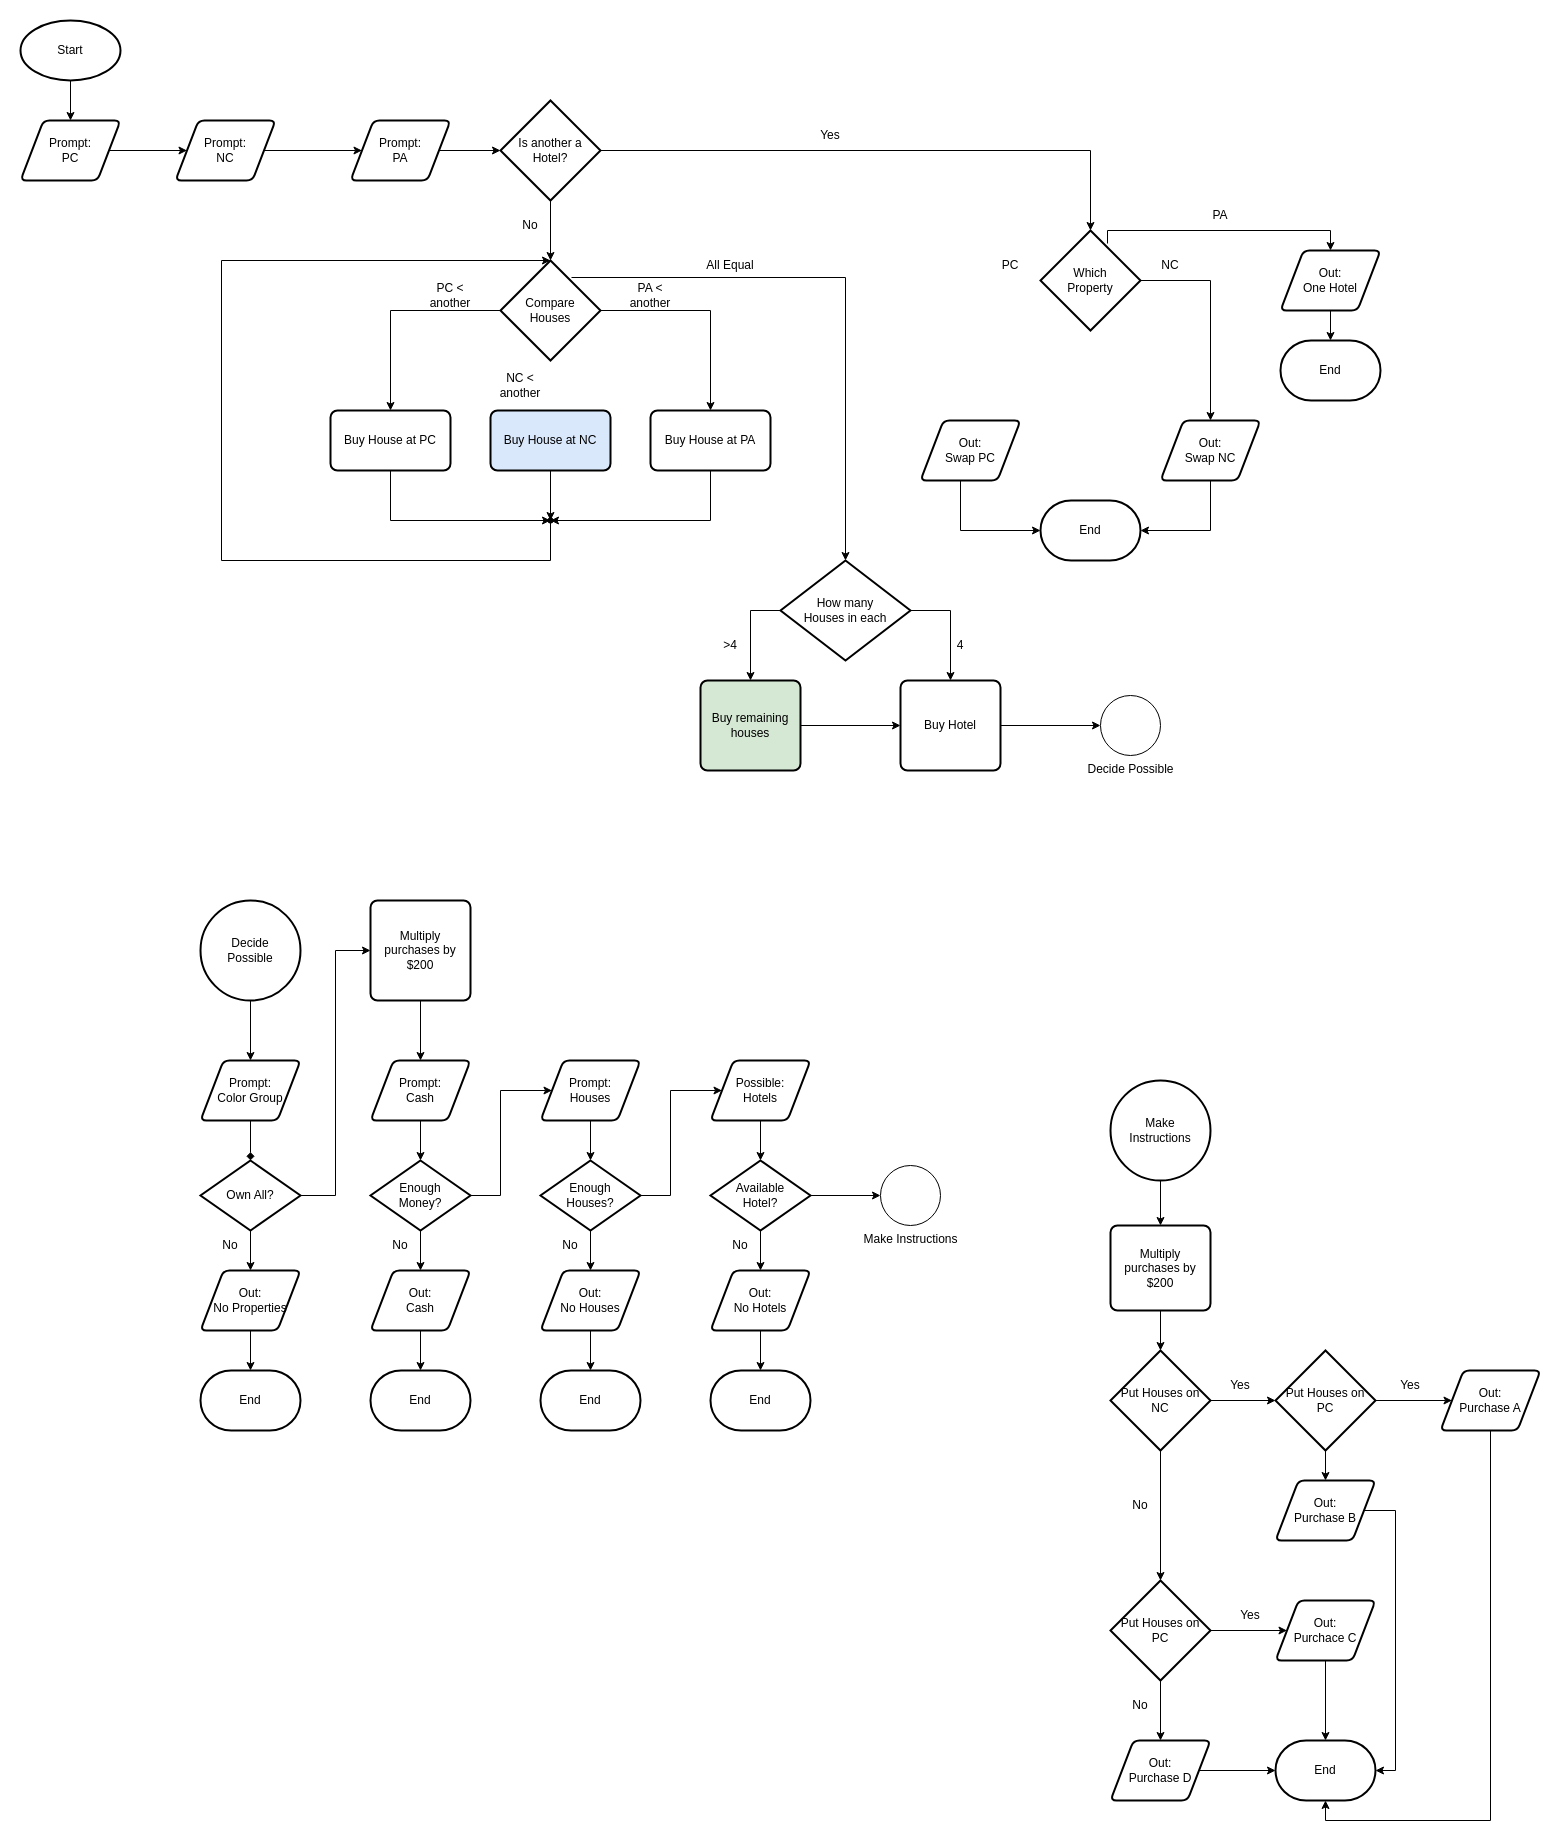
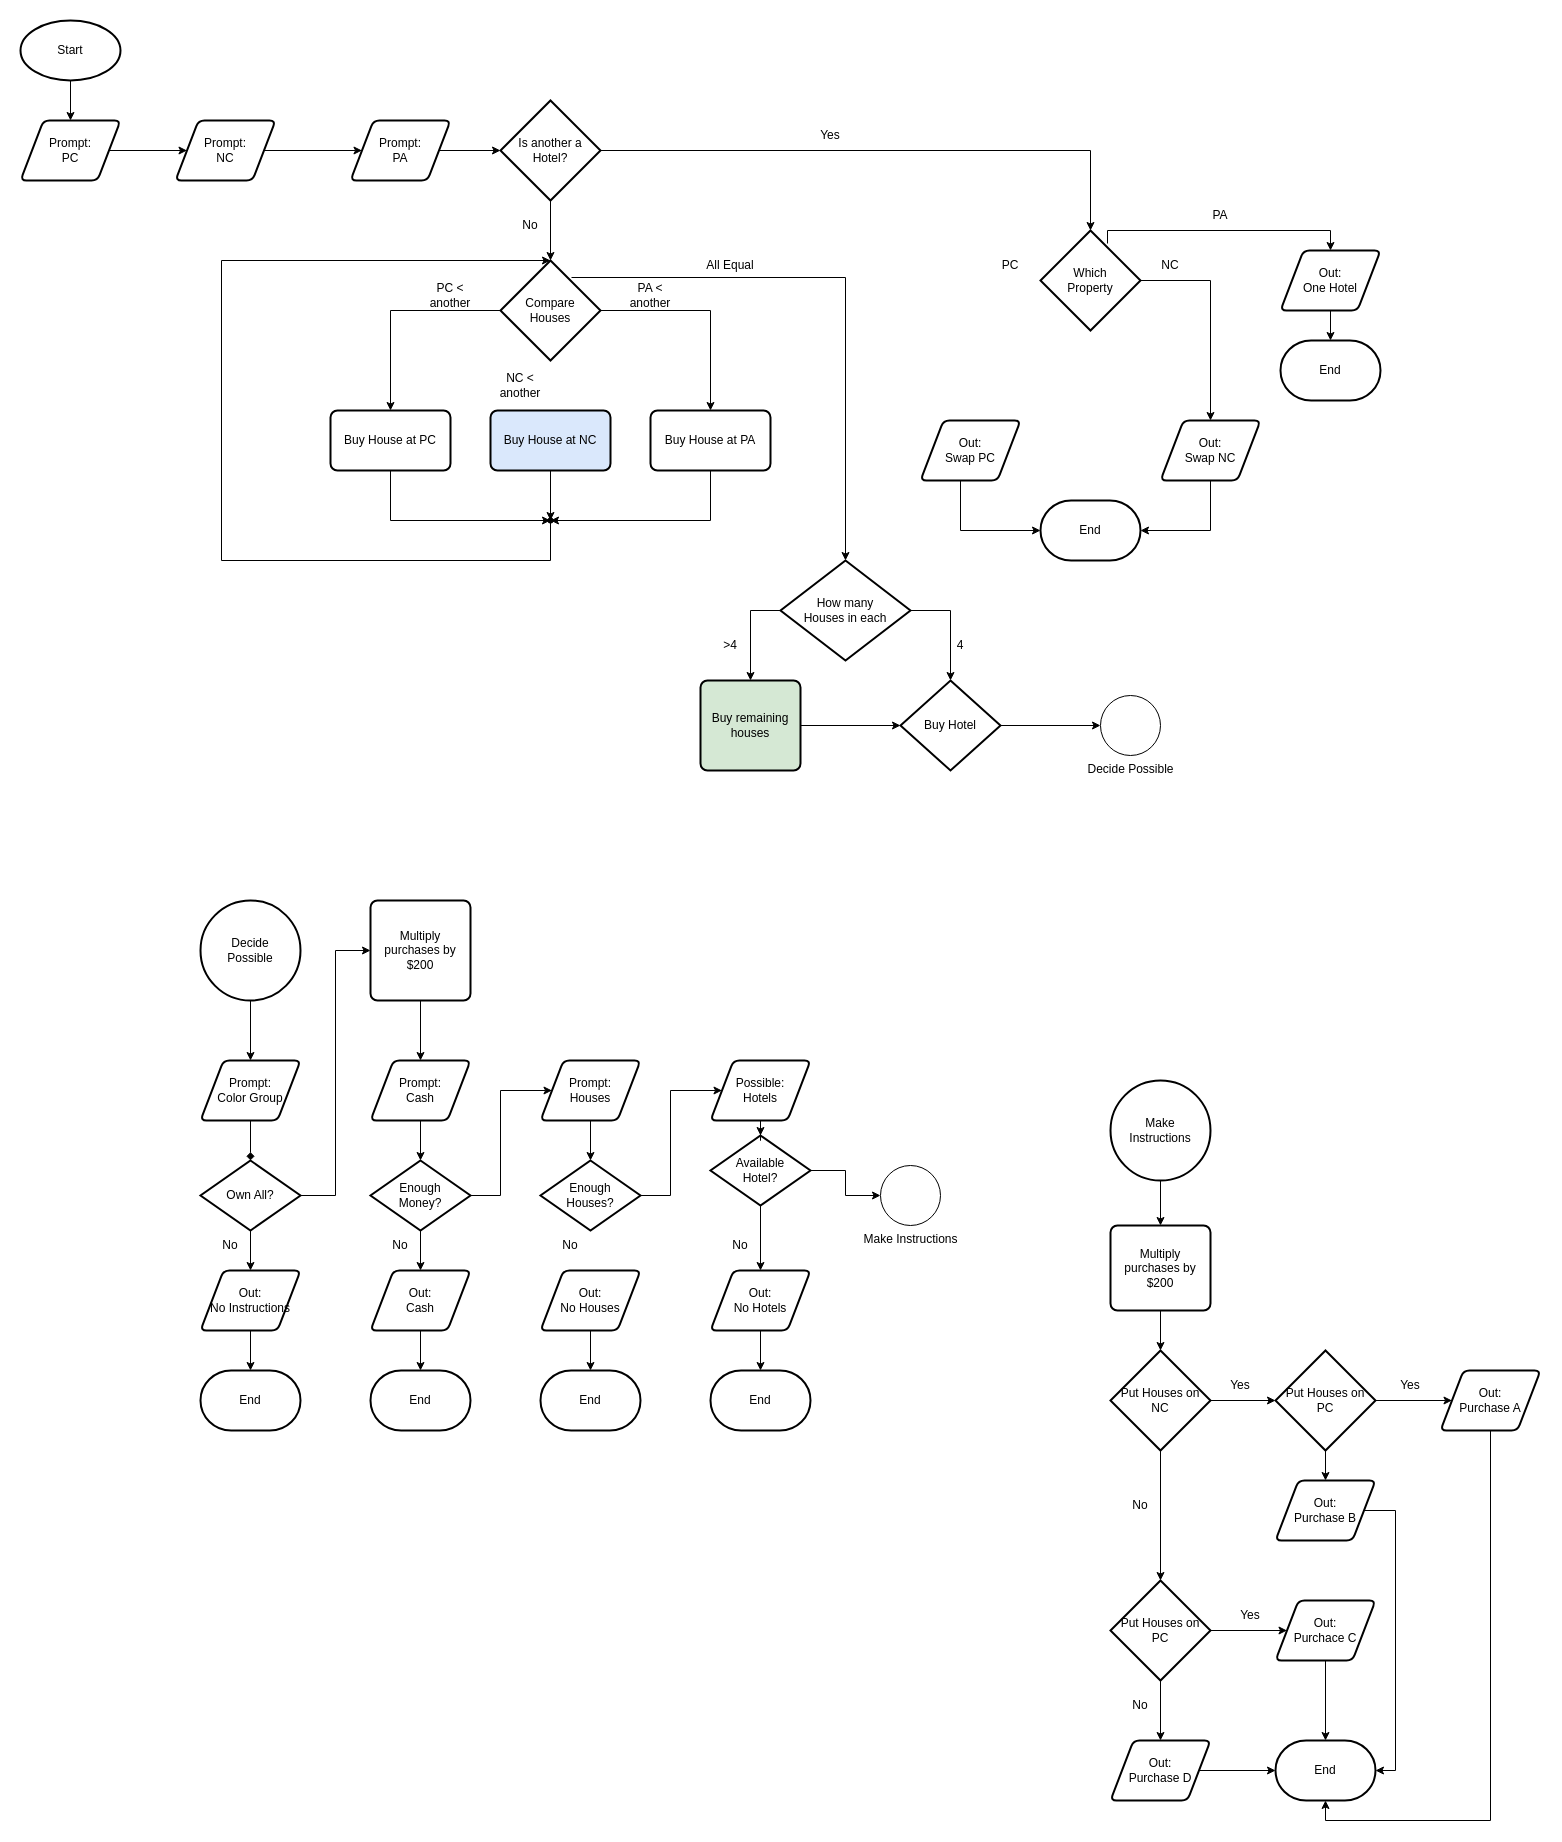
(951, 726) -> (951, 726)
(761, 1196) -> (761, 1171)
(591, 1247) -> none
(251, 1301) -> (251, 1301)
